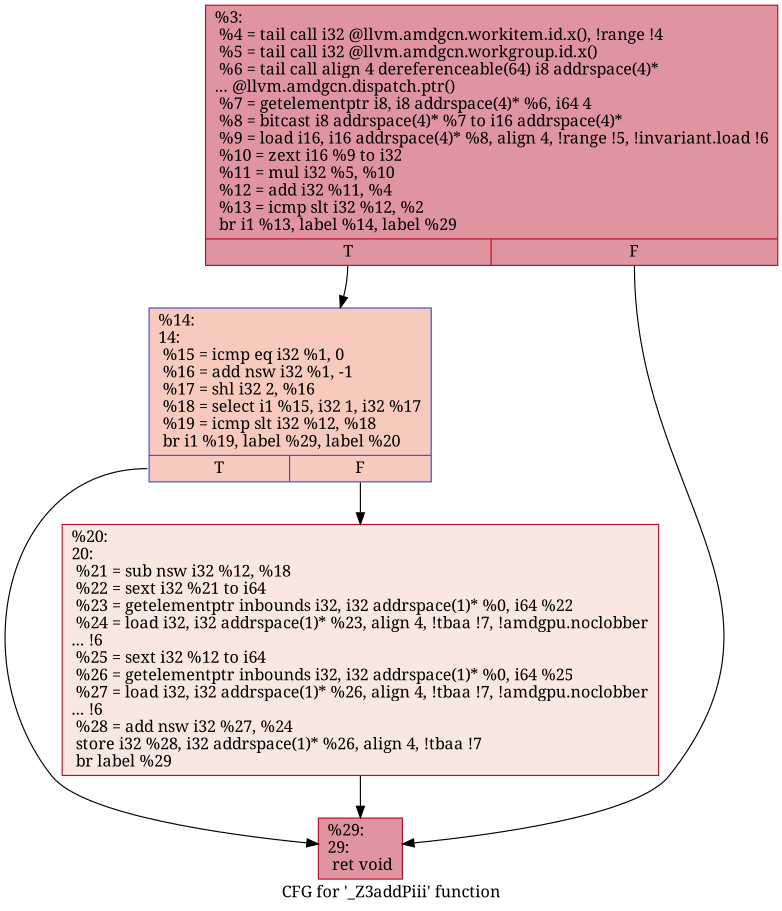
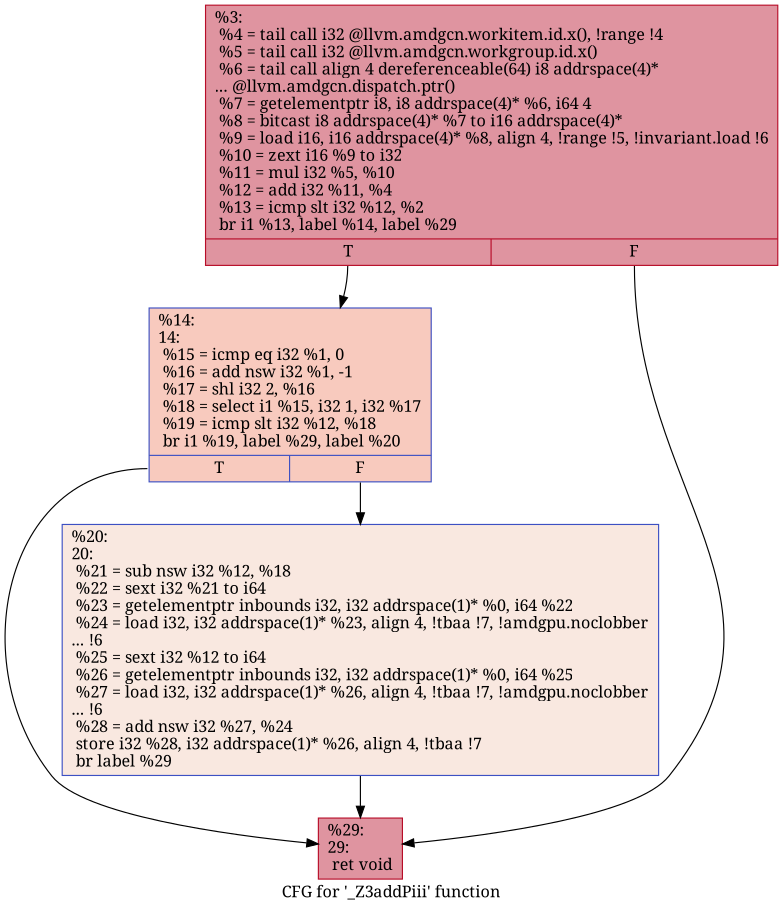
(360, 650) -> (360, 650)
